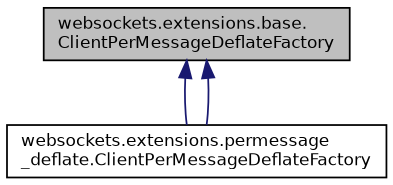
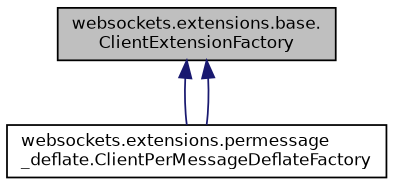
(197, 34) -> (197, 34)
